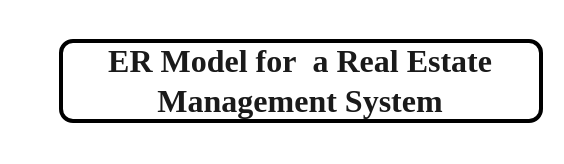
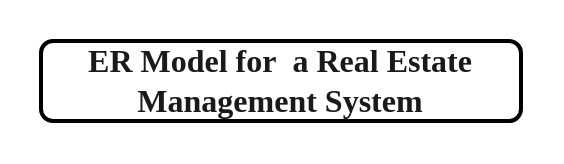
(301, 81) -> (281, 81)
